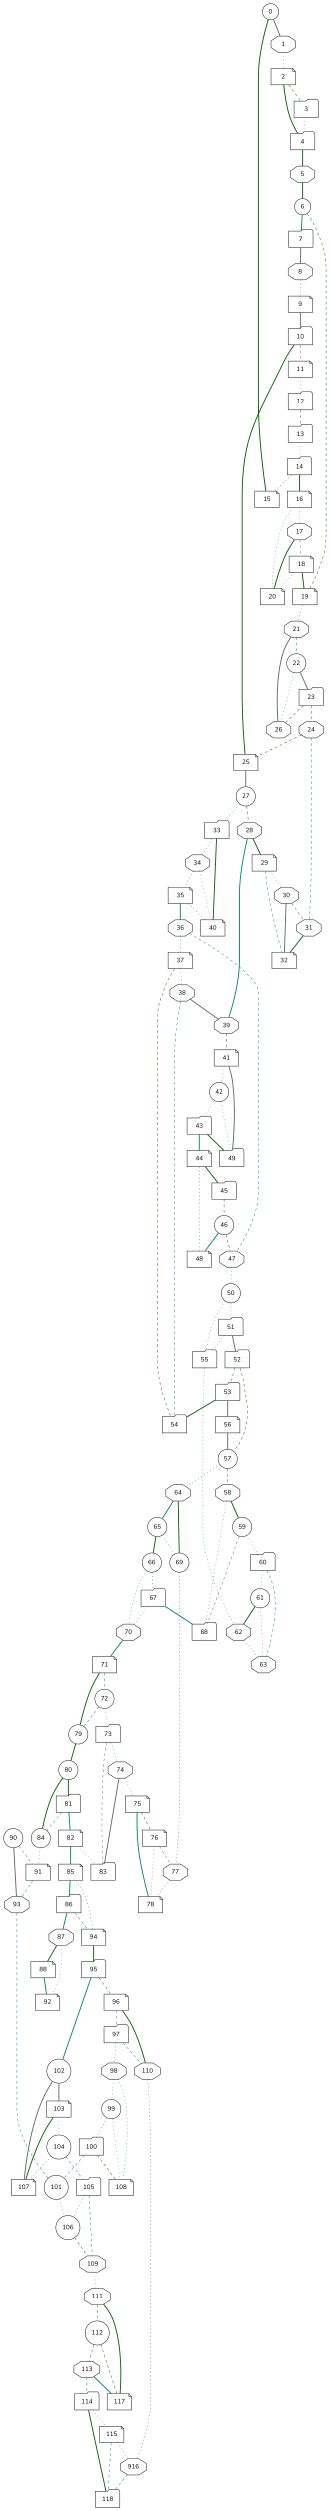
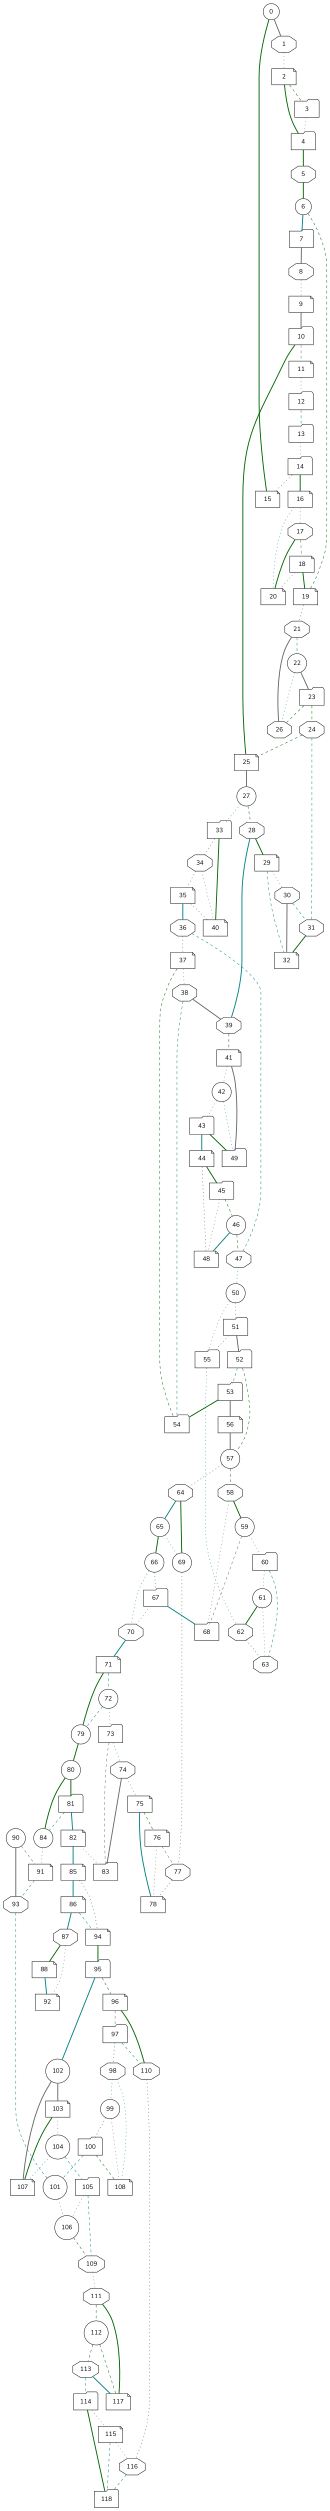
none -> (214, 1225)
(69, 1905) -> (73, 1905)
(133, 2467) -> (132, 2467)
